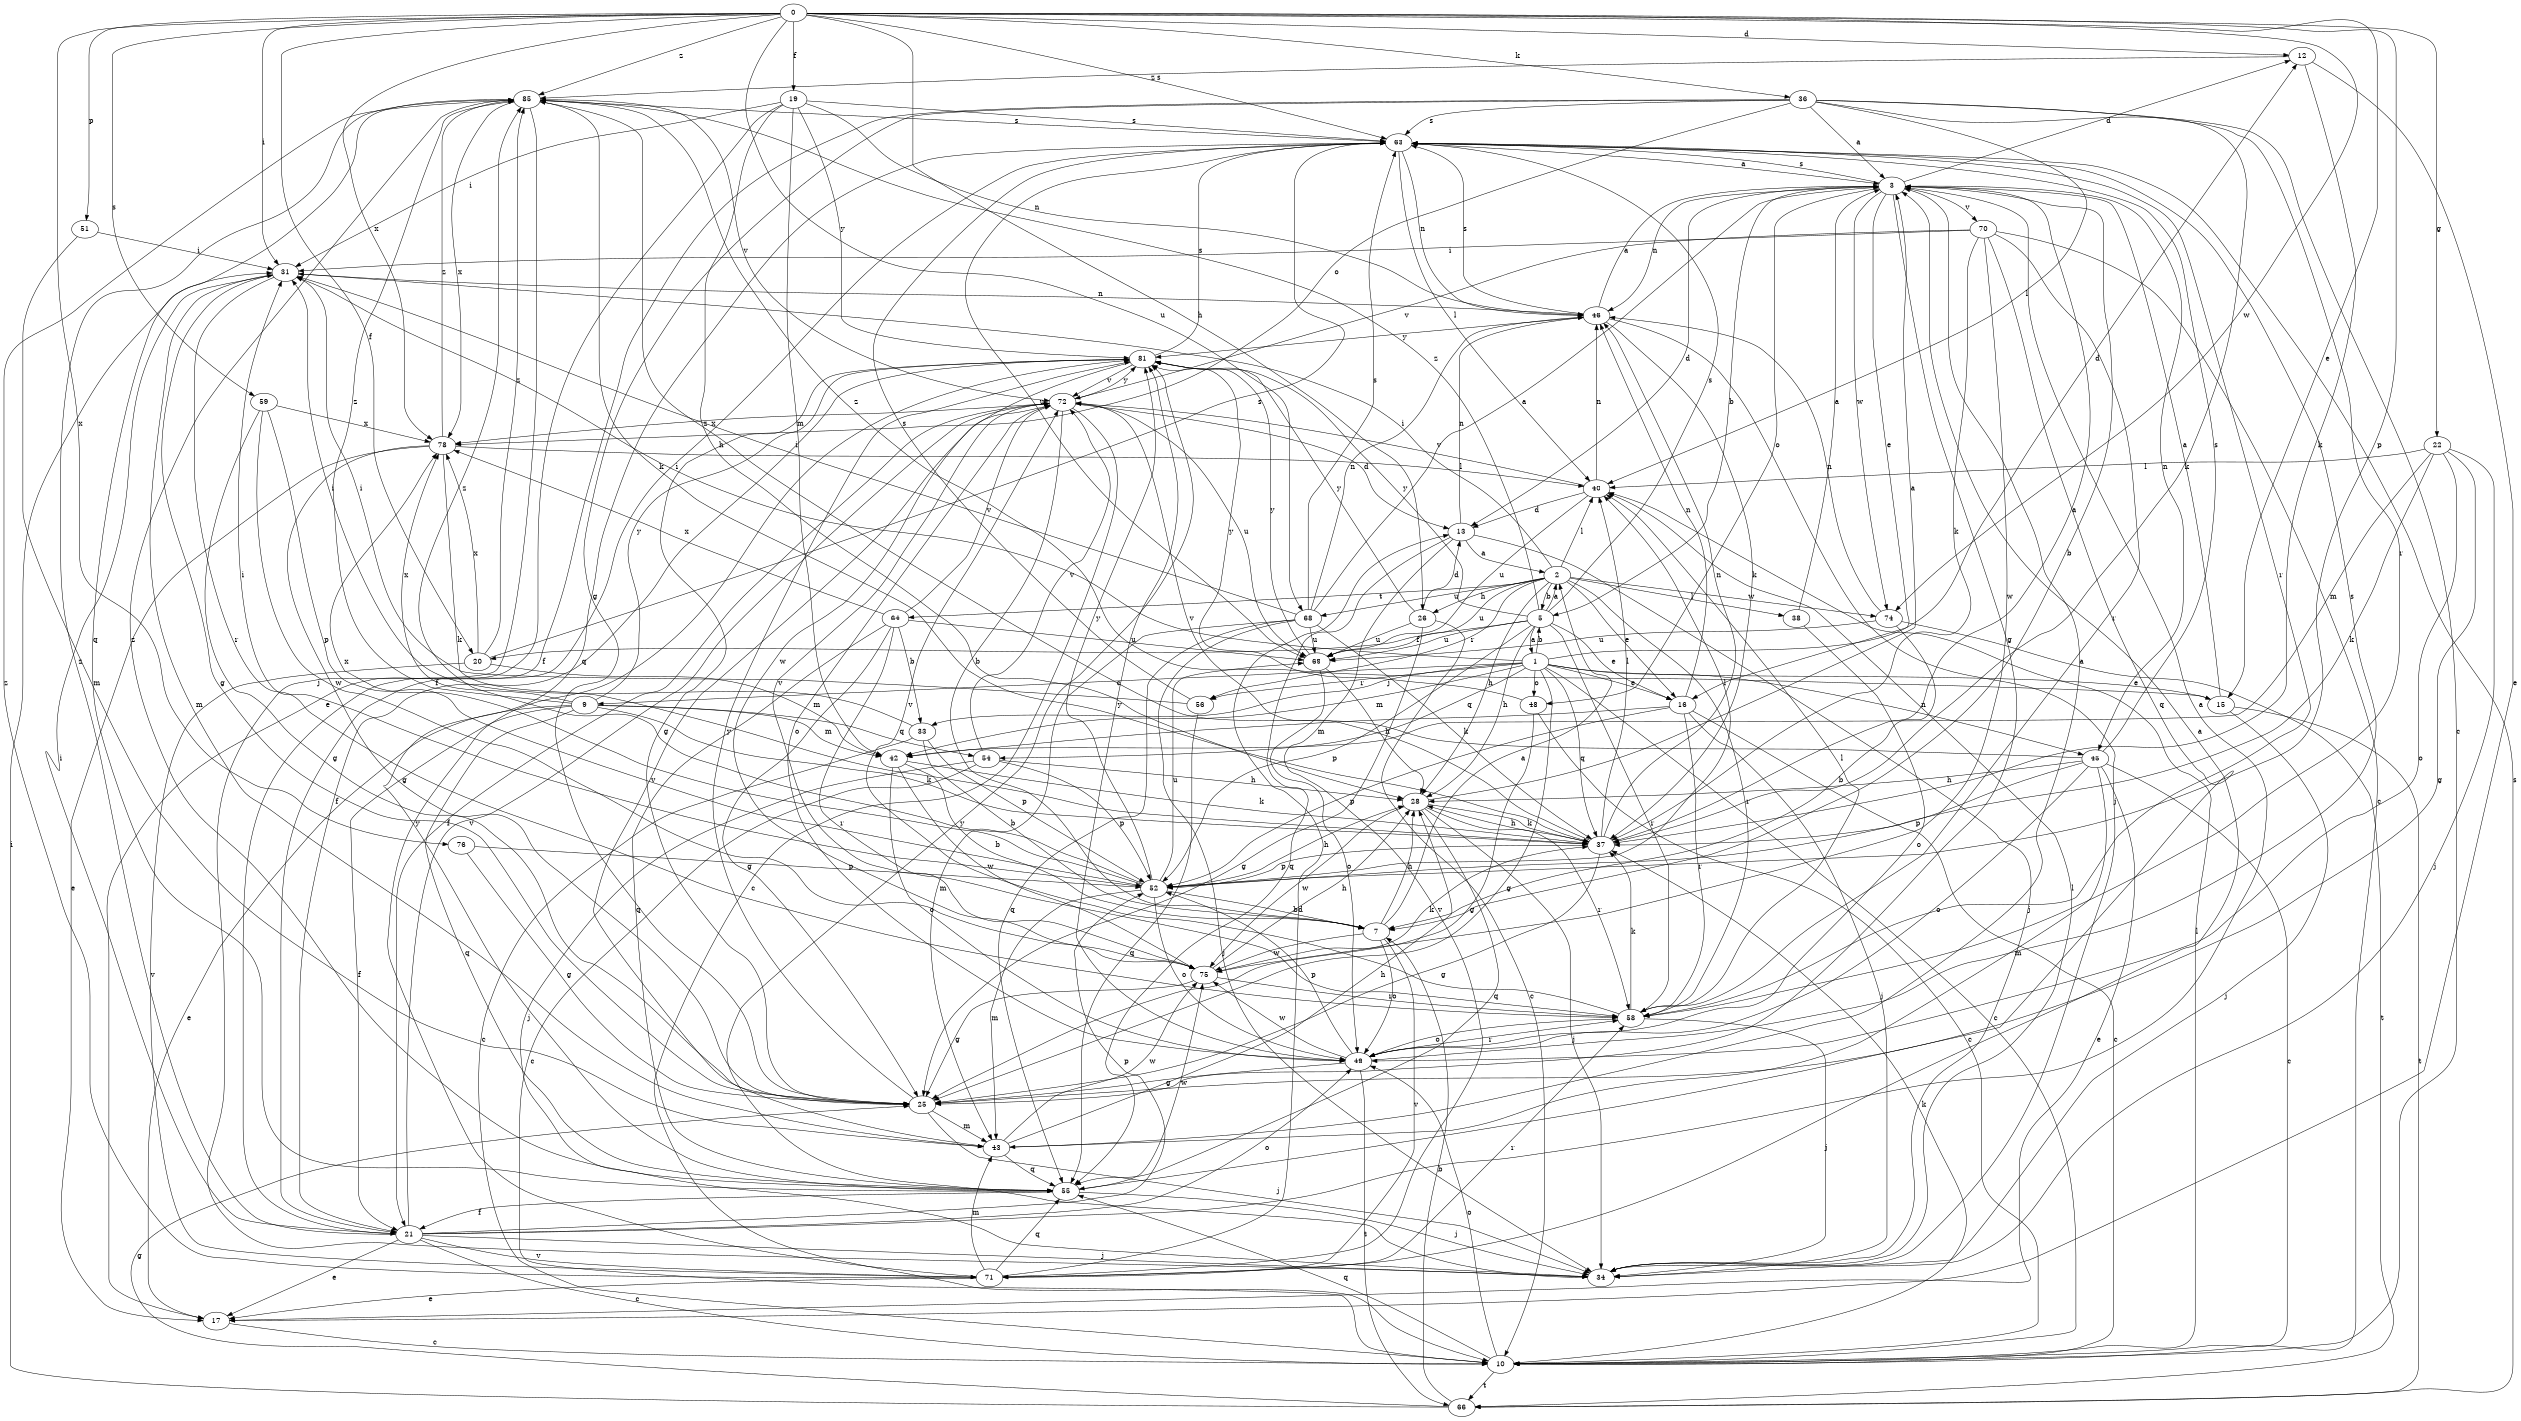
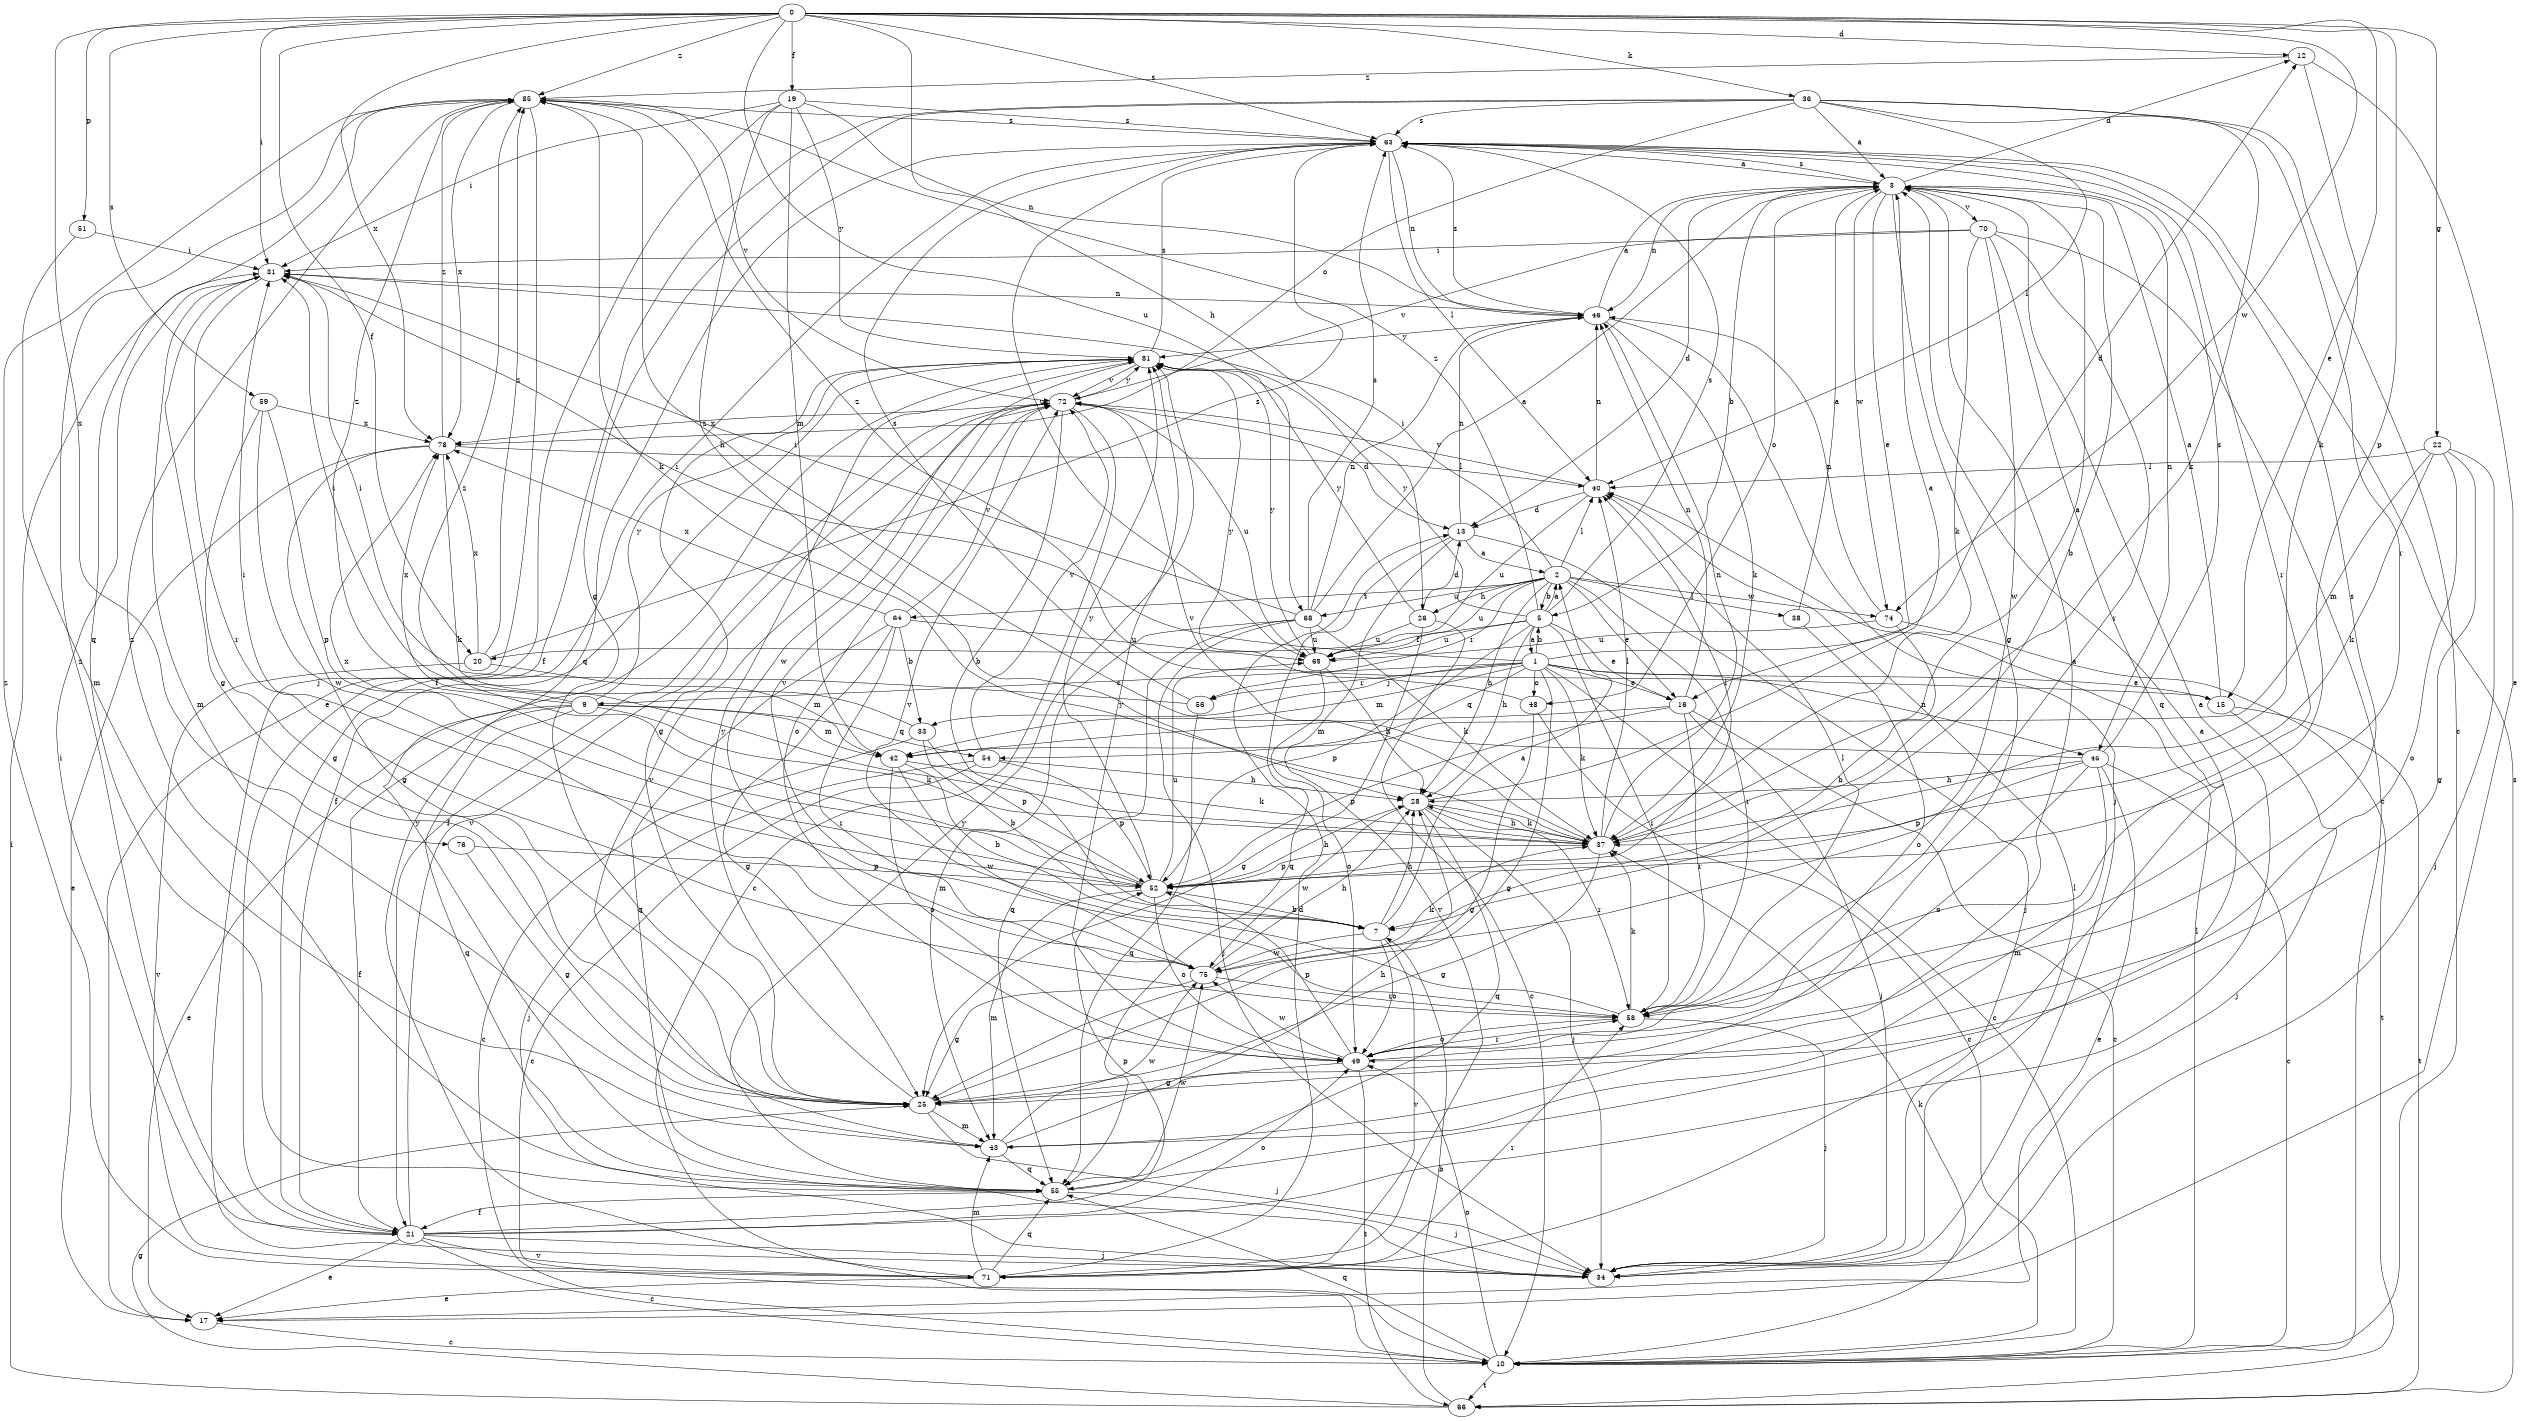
(1583, 759) -> (1583, 759)
